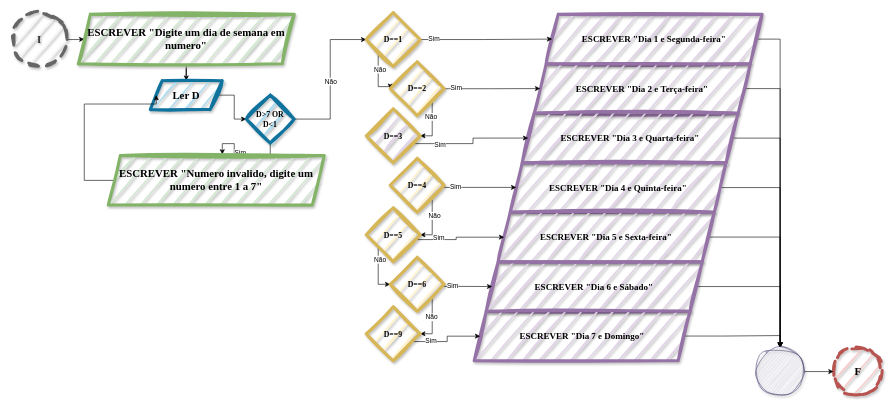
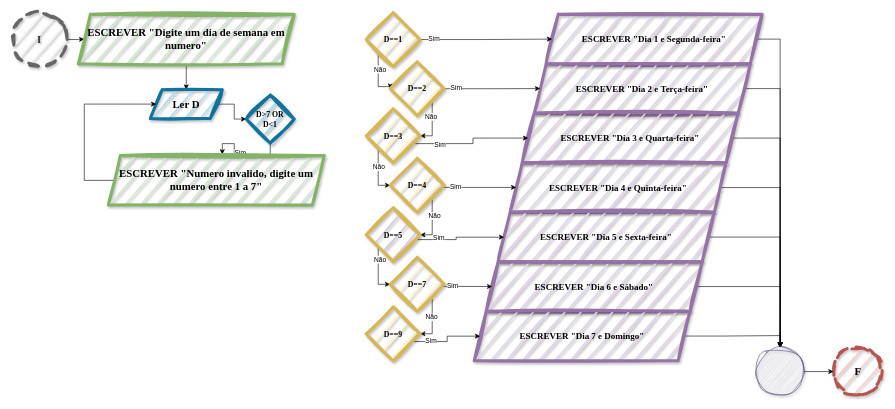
(345, 39) -> none
(186, 95) -> (186, 104)
(393, 136) -> (393, 136)
none -> (378, 166)
(393, 235) -> (393, 235)
(417, 284) -> (417, 284)
